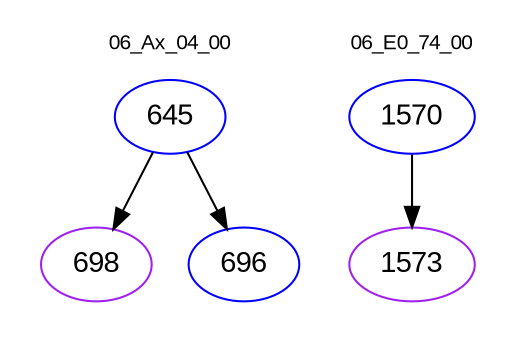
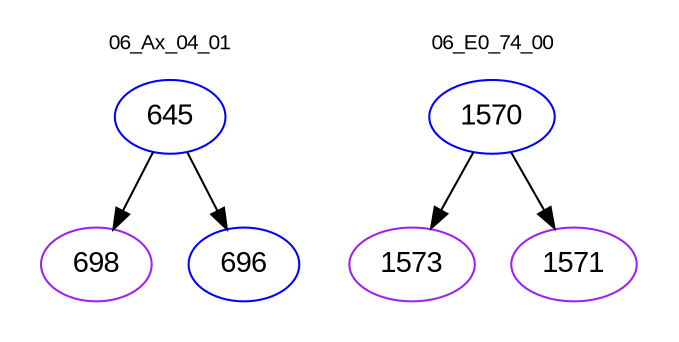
(170, 44) -> (170, 44)
none -> (574, 264)
